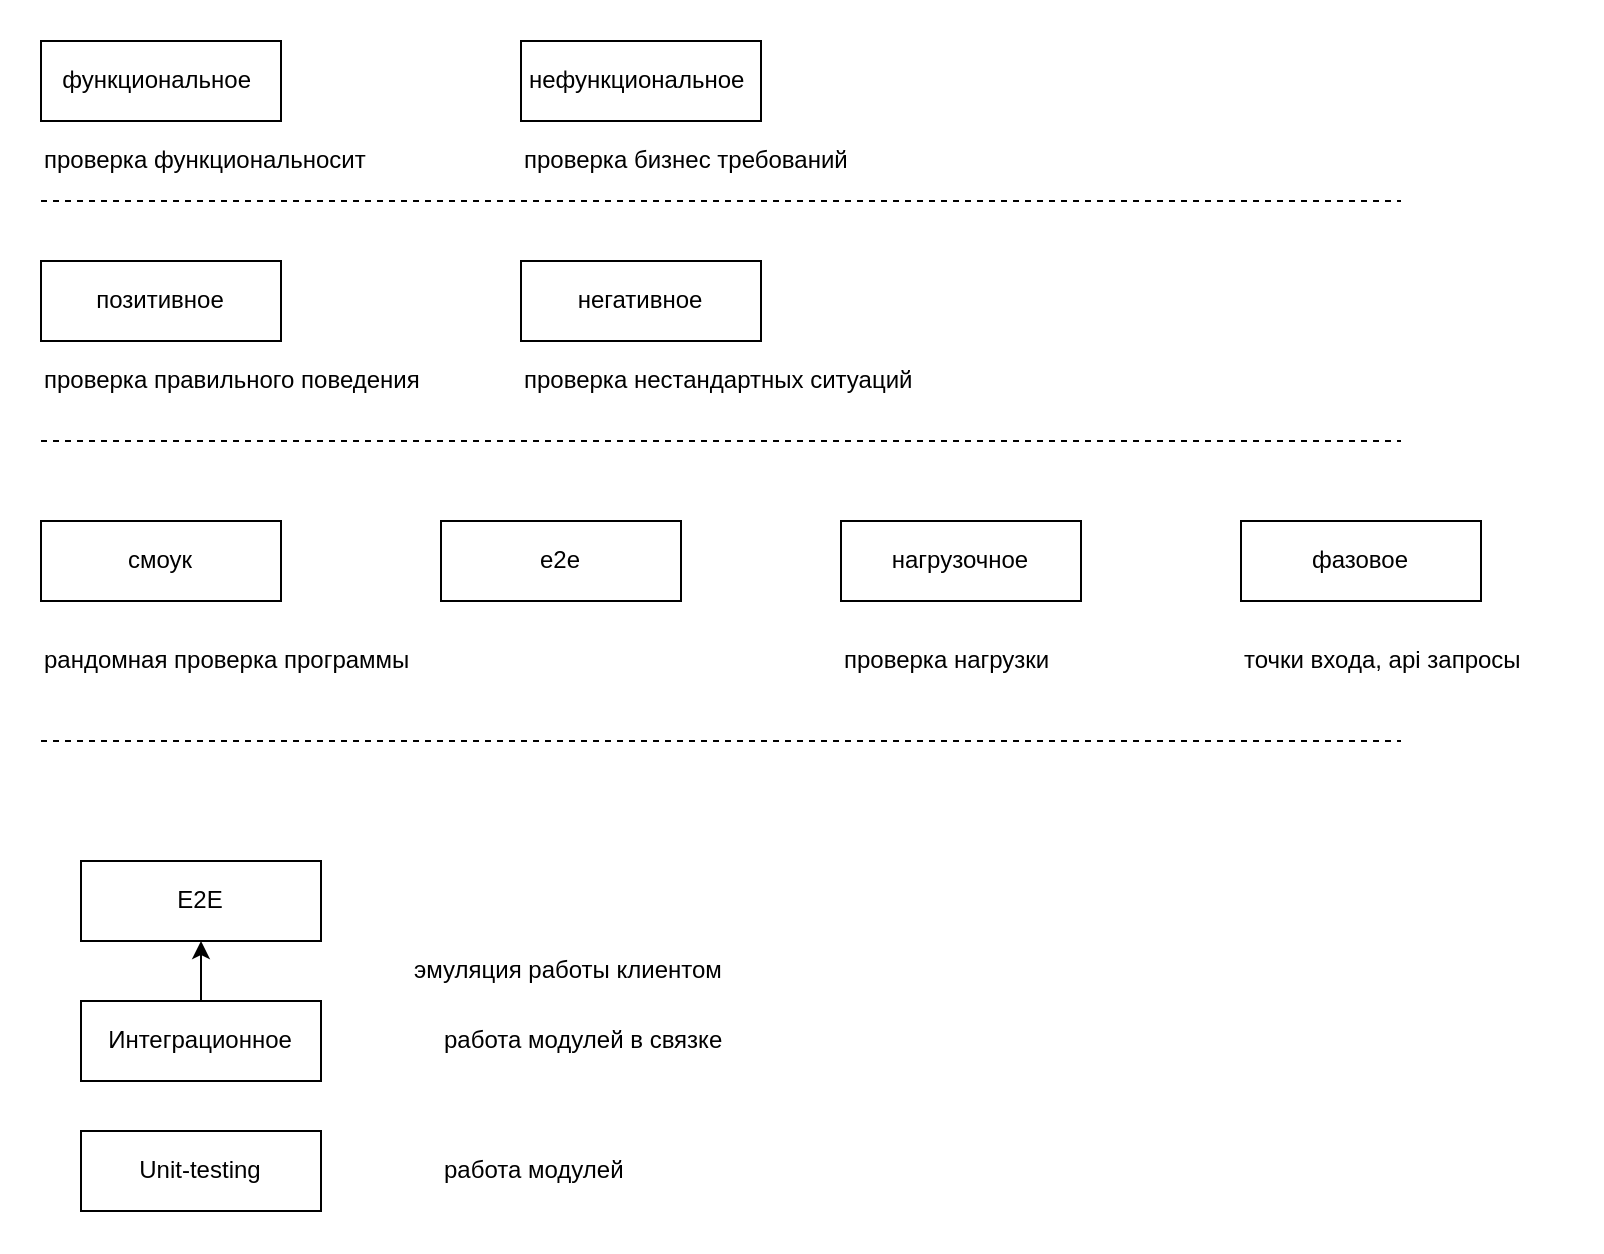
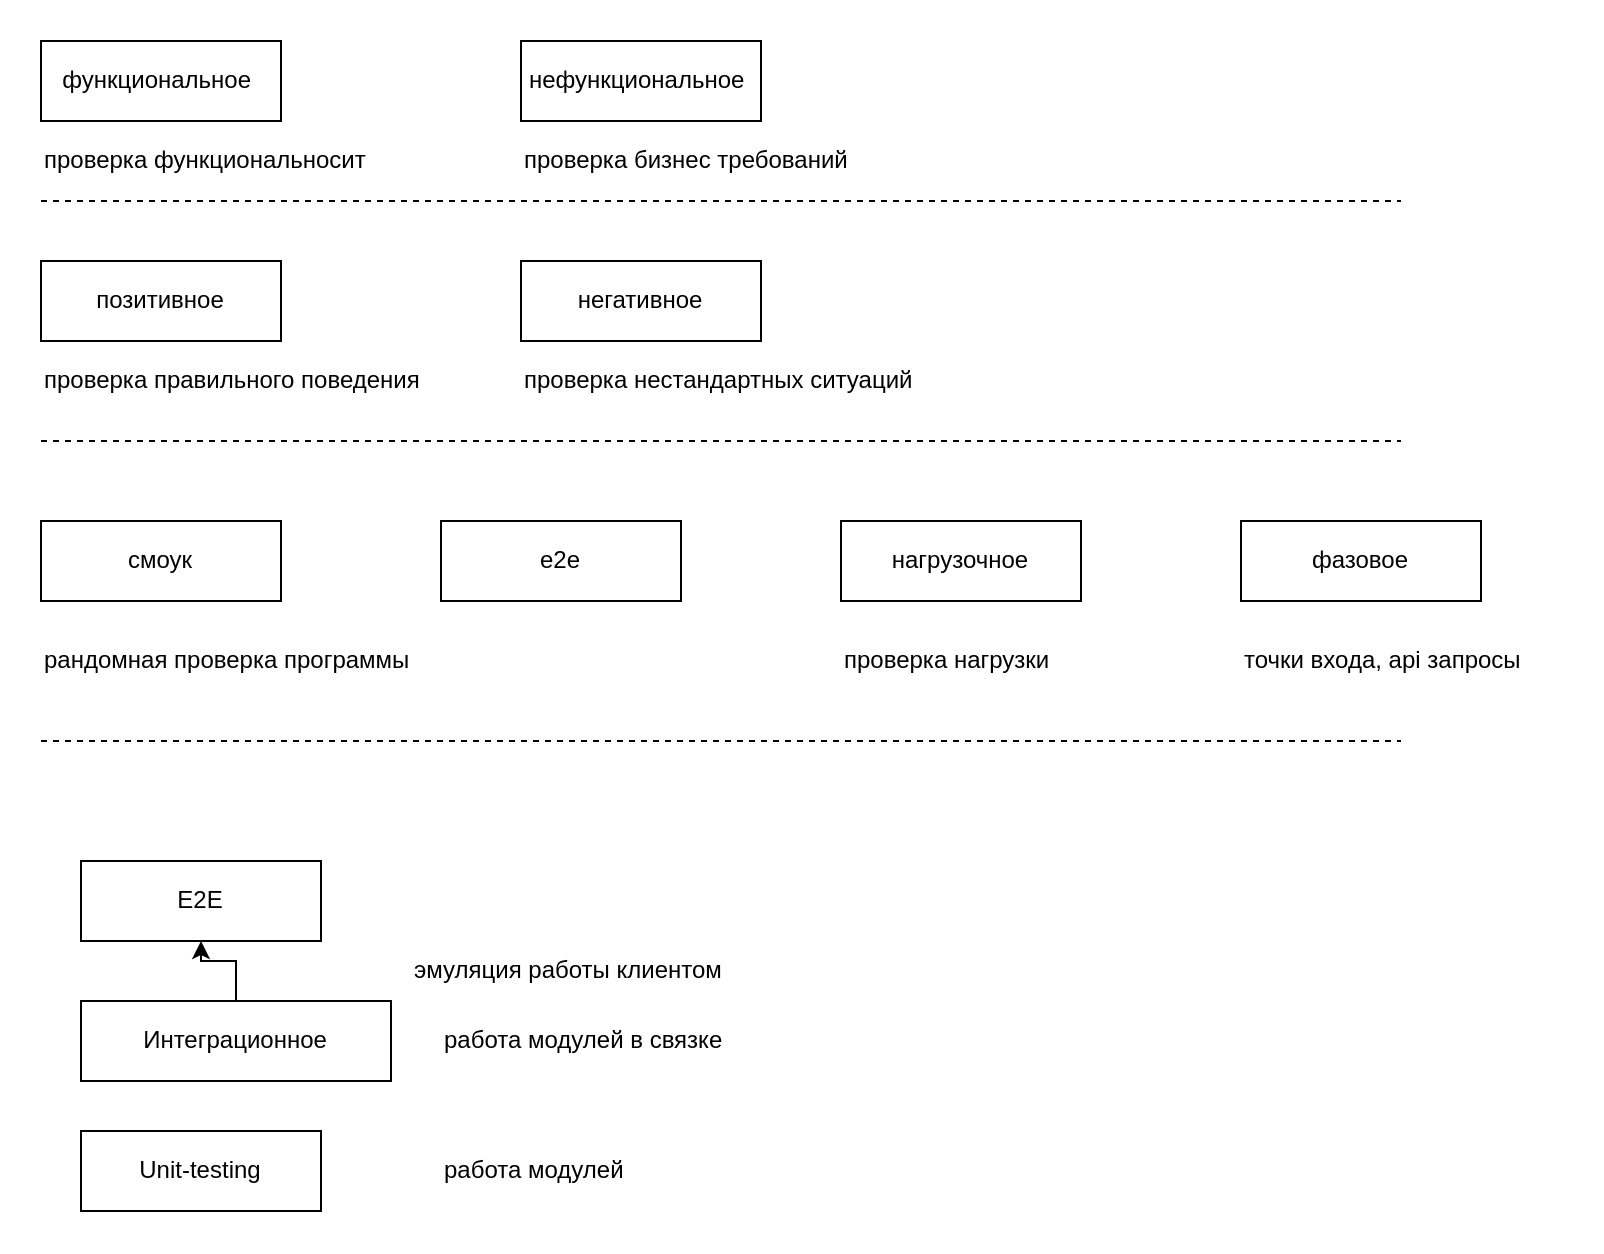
(201, 1041) -> (236, 1041)
